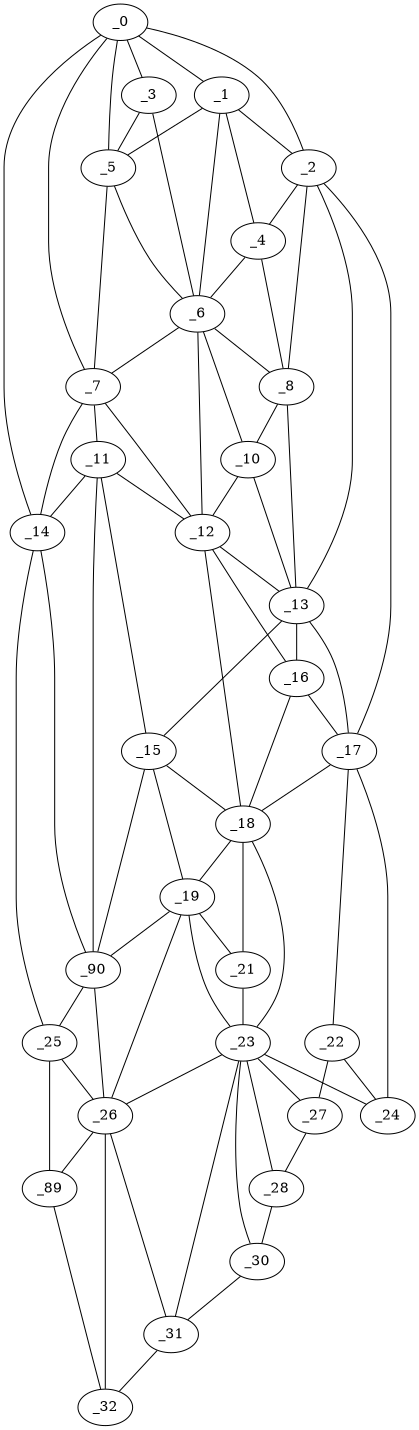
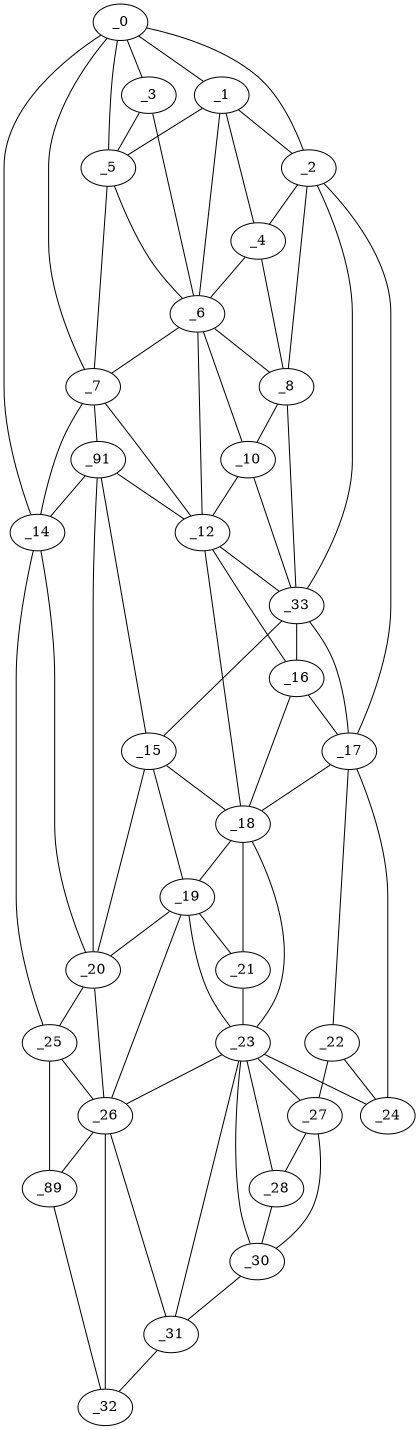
(98, 460) -> (98, 460)
(297, 605) -> (297, 605)
(93, 970) -> (93, 970)
none -> (316, 1198)
